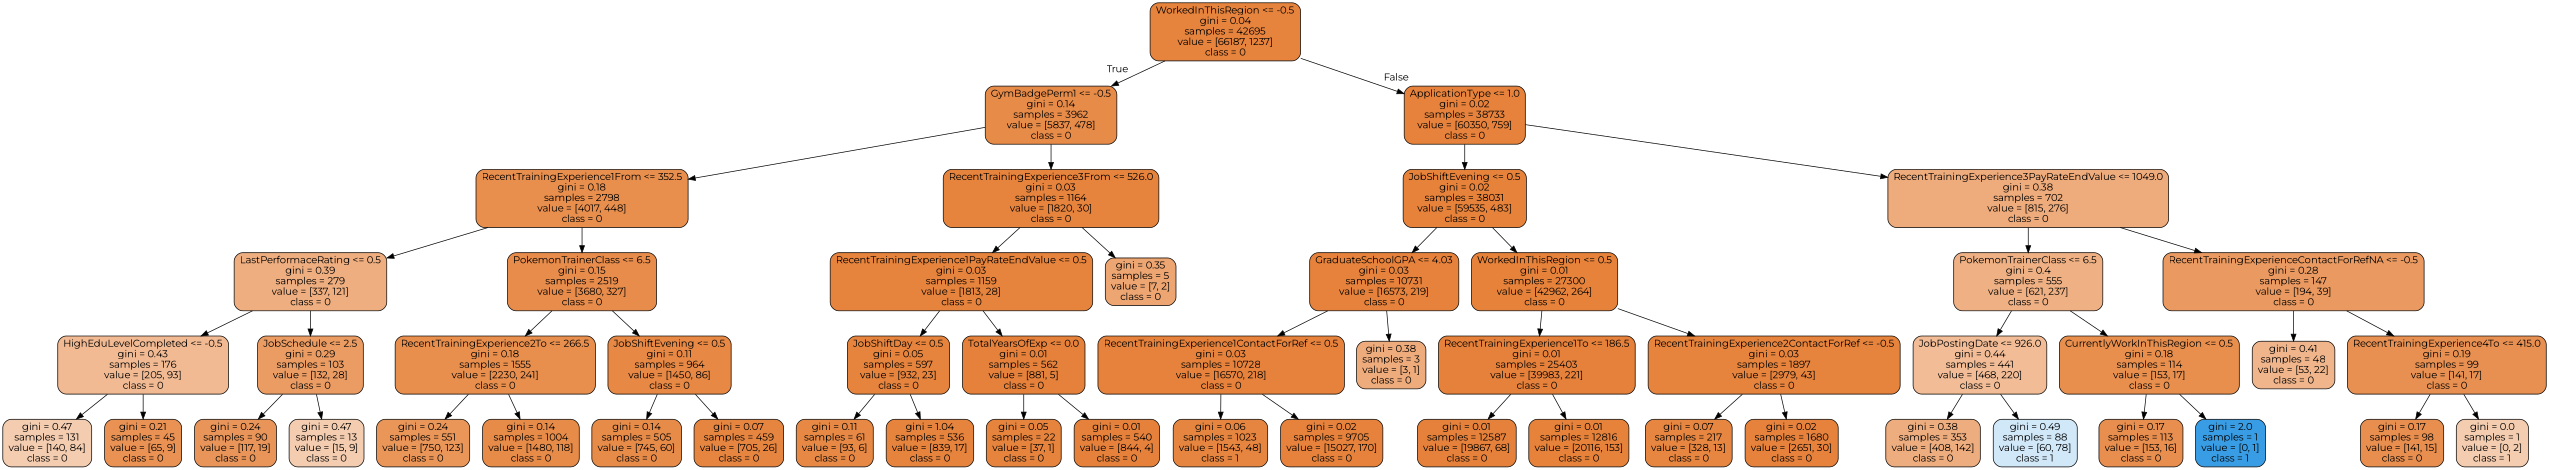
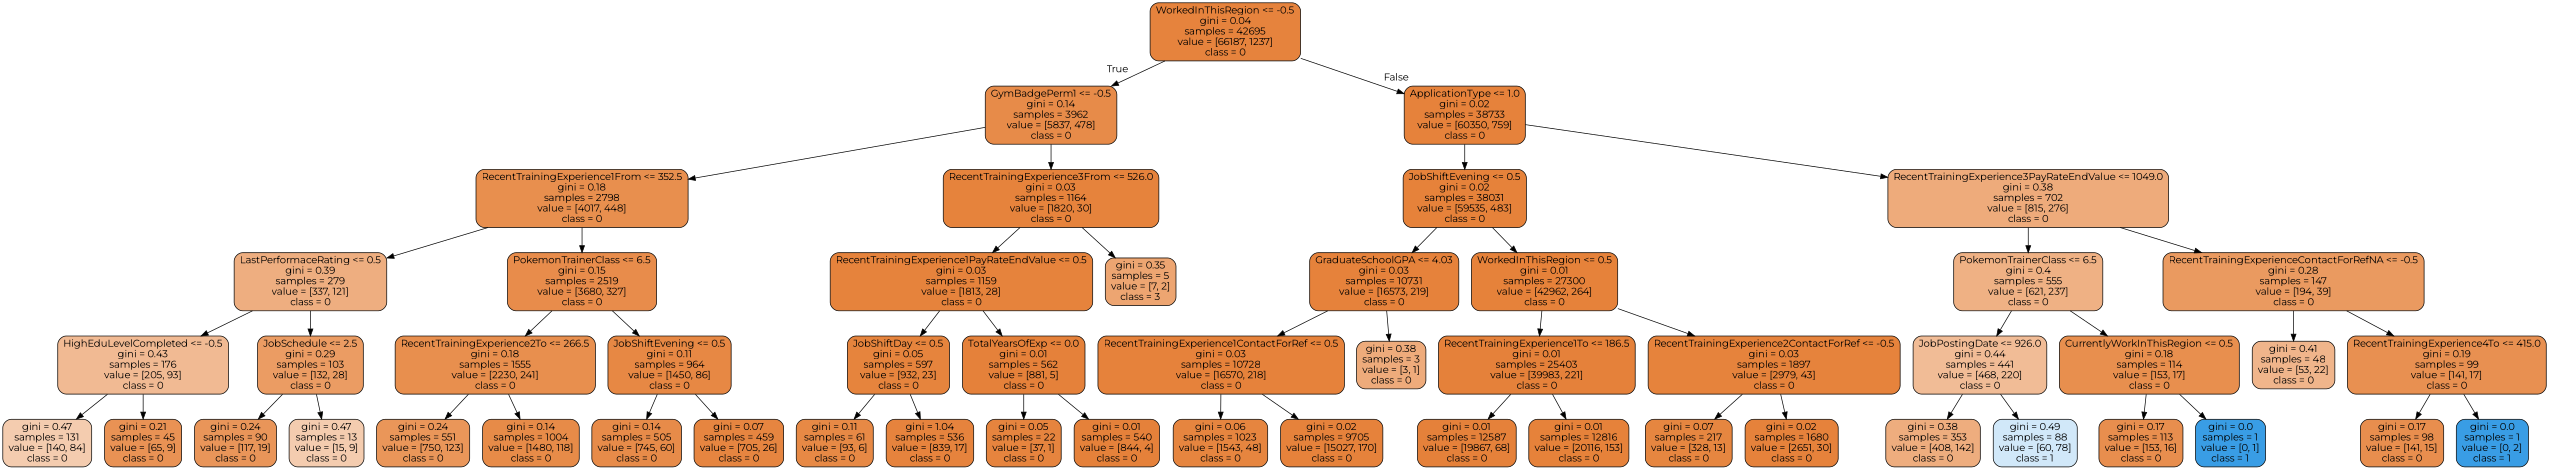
(1141, 282) -> (1141, 282)
(1220, 443) -> (1220, 443)
(2231, 443) -> (2231, 443)
(2492, 443) -> (2492, 443)
